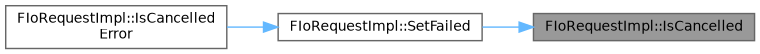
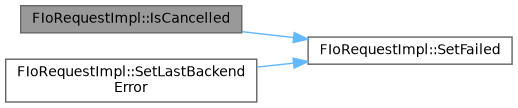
(116, 27) -> (131, 81)
(501, 27) -> (268, 35)
